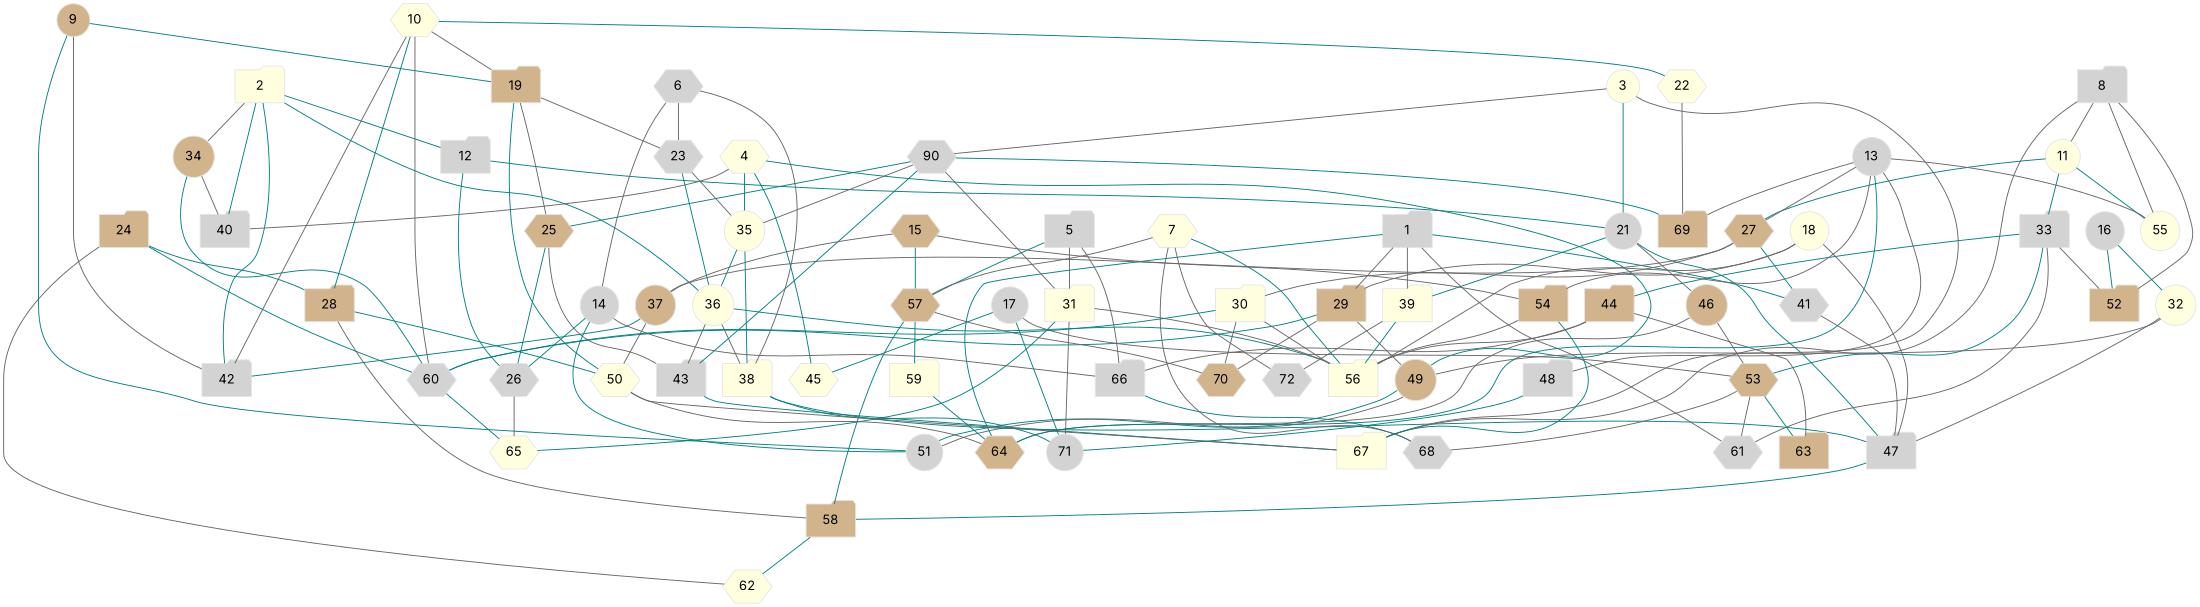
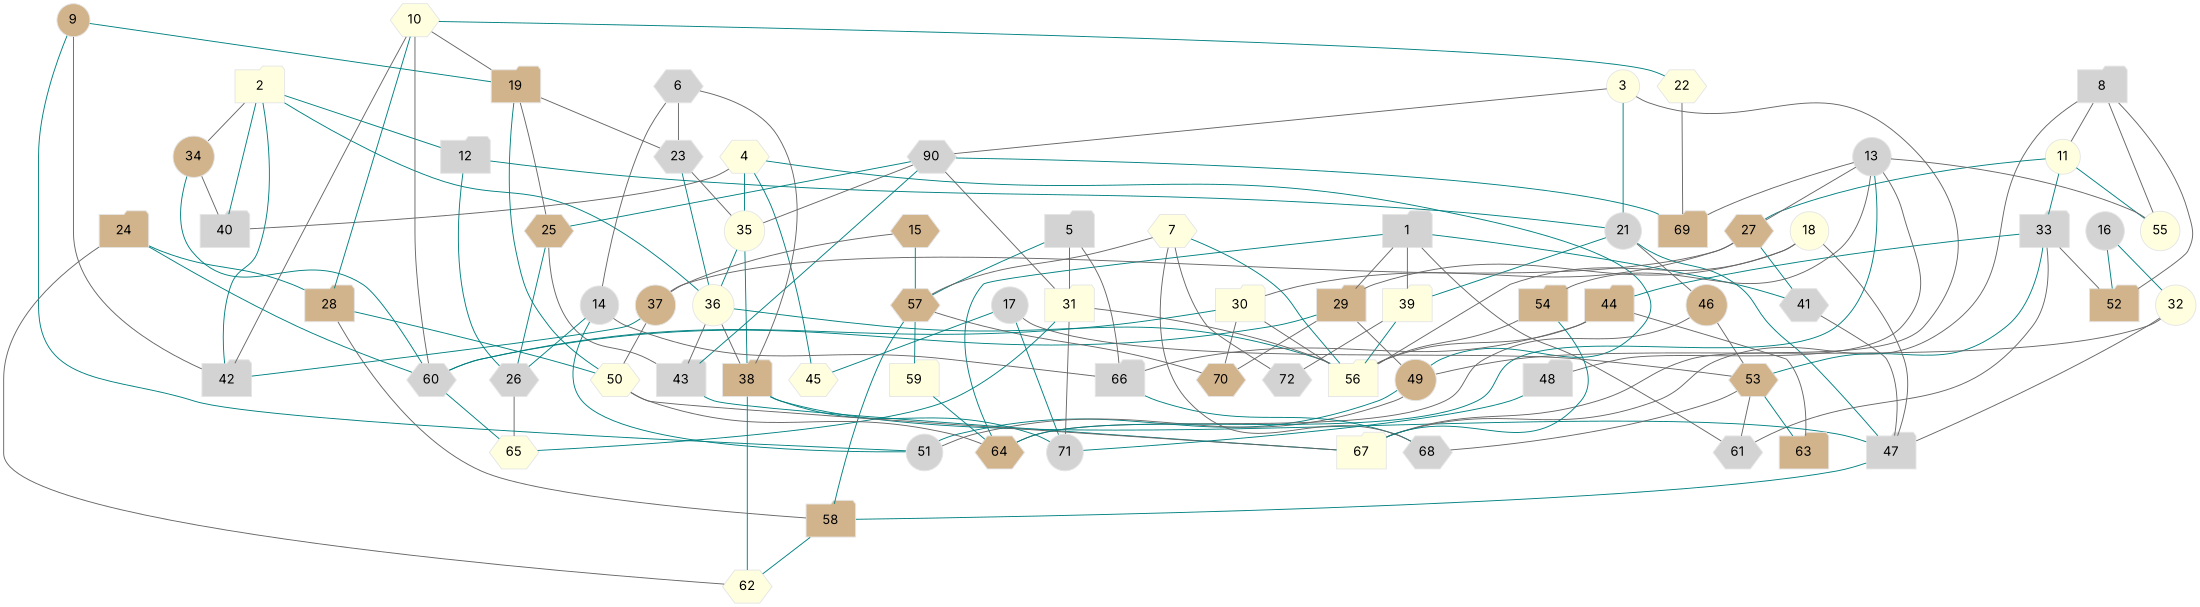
(1228, 266) -> none
(747, 380) -> (747, 380)
none -> (747, 483)
